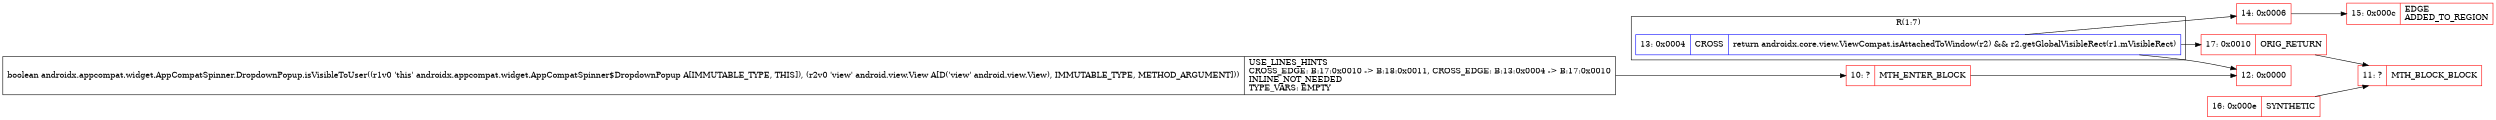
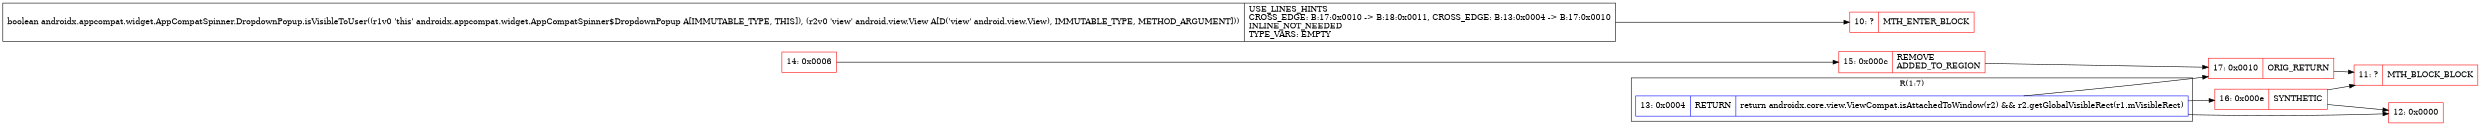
(2417, 9) -> (1916, 58)
(2128, 26) -> (2199, 101)
(1709, 44) -> (1713, 106)
none -> (2094, 65)
(2101, 76) -> (2355, 107)
